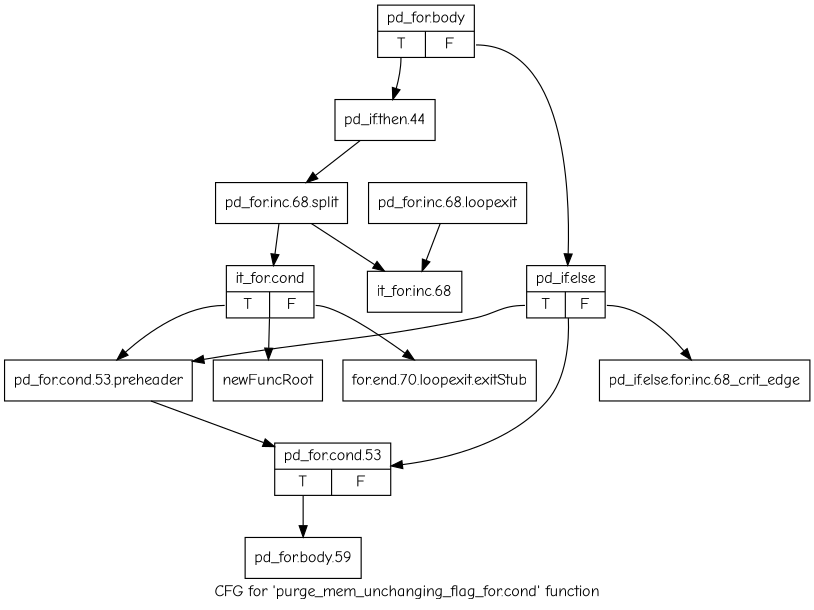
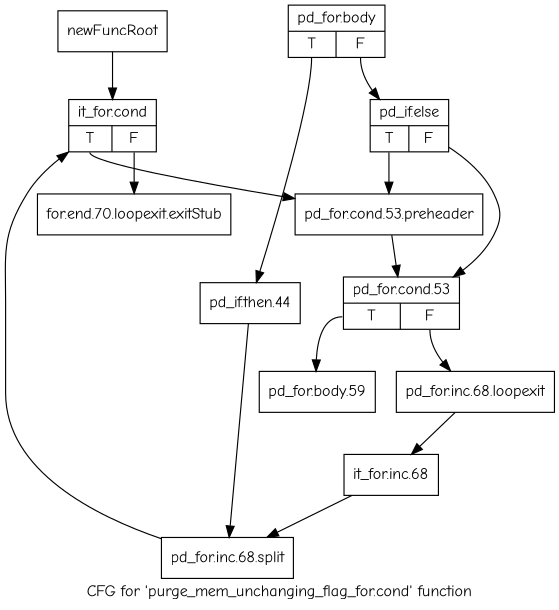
(343, 244) -> (315, 514)
(269, 333) -> (113, 70)
none -> (434, 347)
(705, 380) -> none
